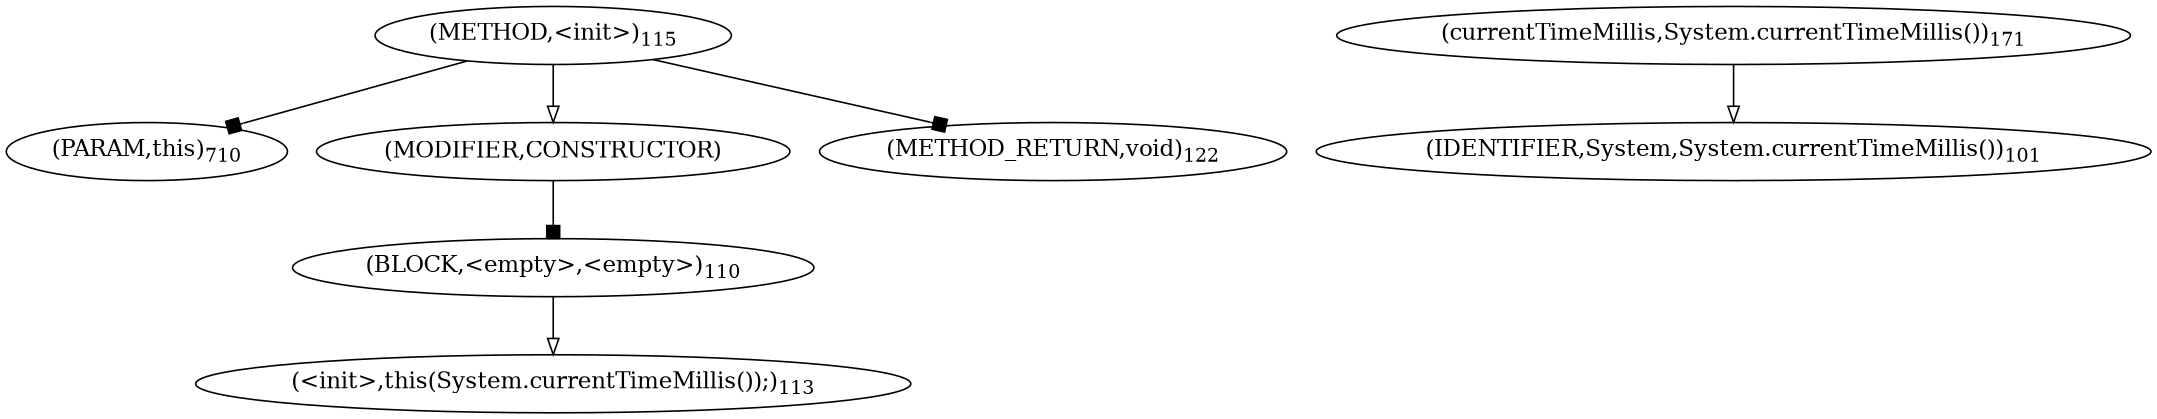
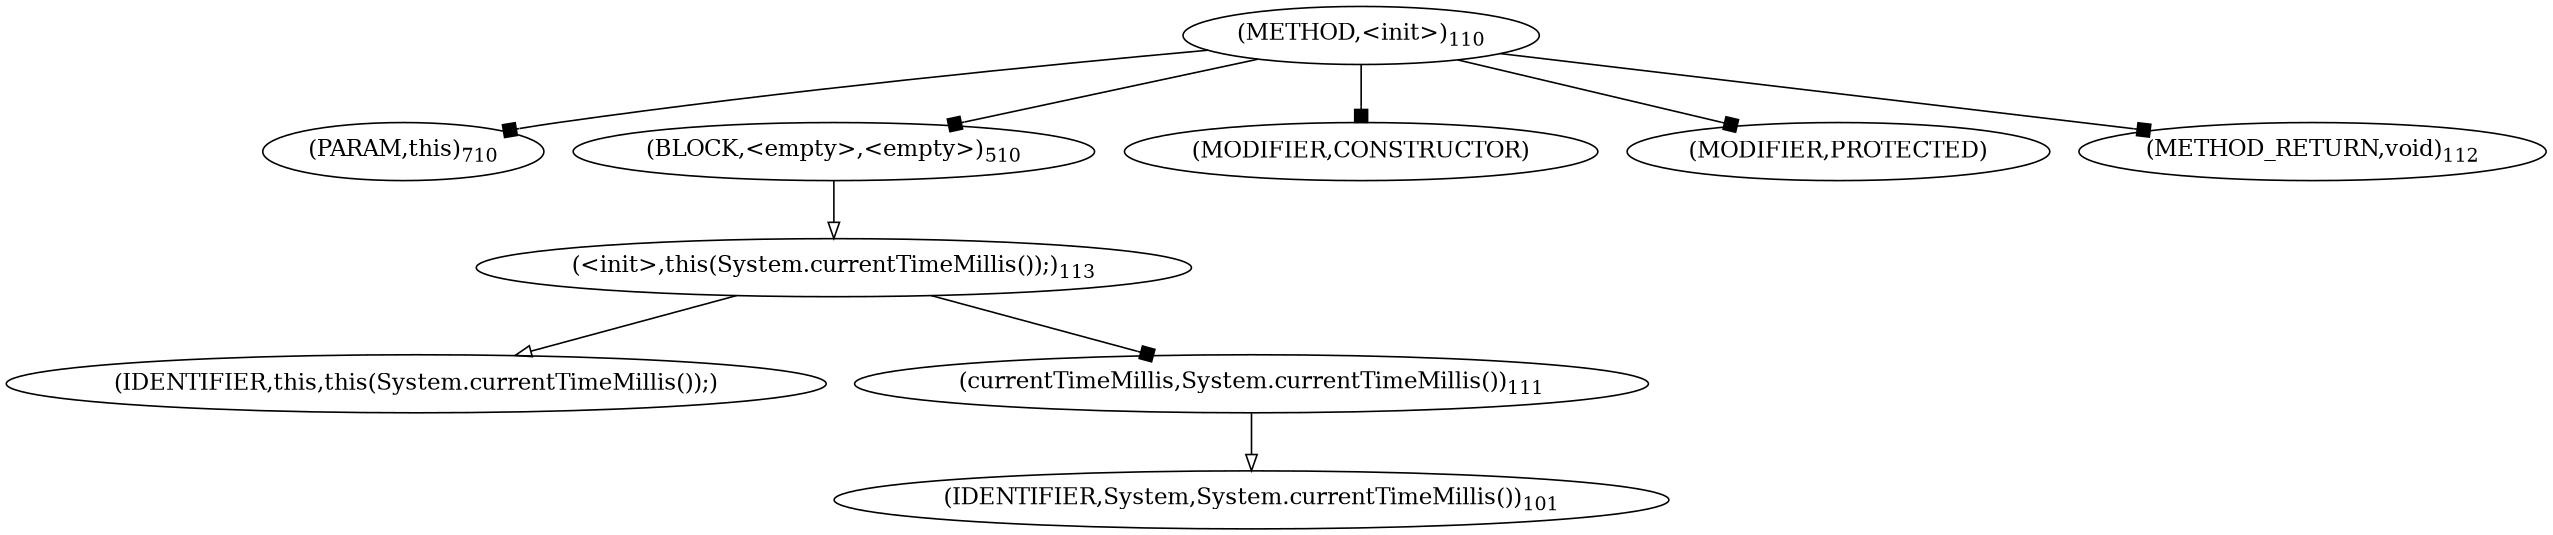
(659, 33) -> (1467, 33)
(2008, 33) -> (1526, 381)
(553, 86) -> (1361, 86)
(1201, 149) -> (2461, 149)
none -> (1838, 152)
(553, 202) -> (1111, 91)
(723, 265) -> (1003, 149)
none -> (1034, 323)
none -> (416, 384)
